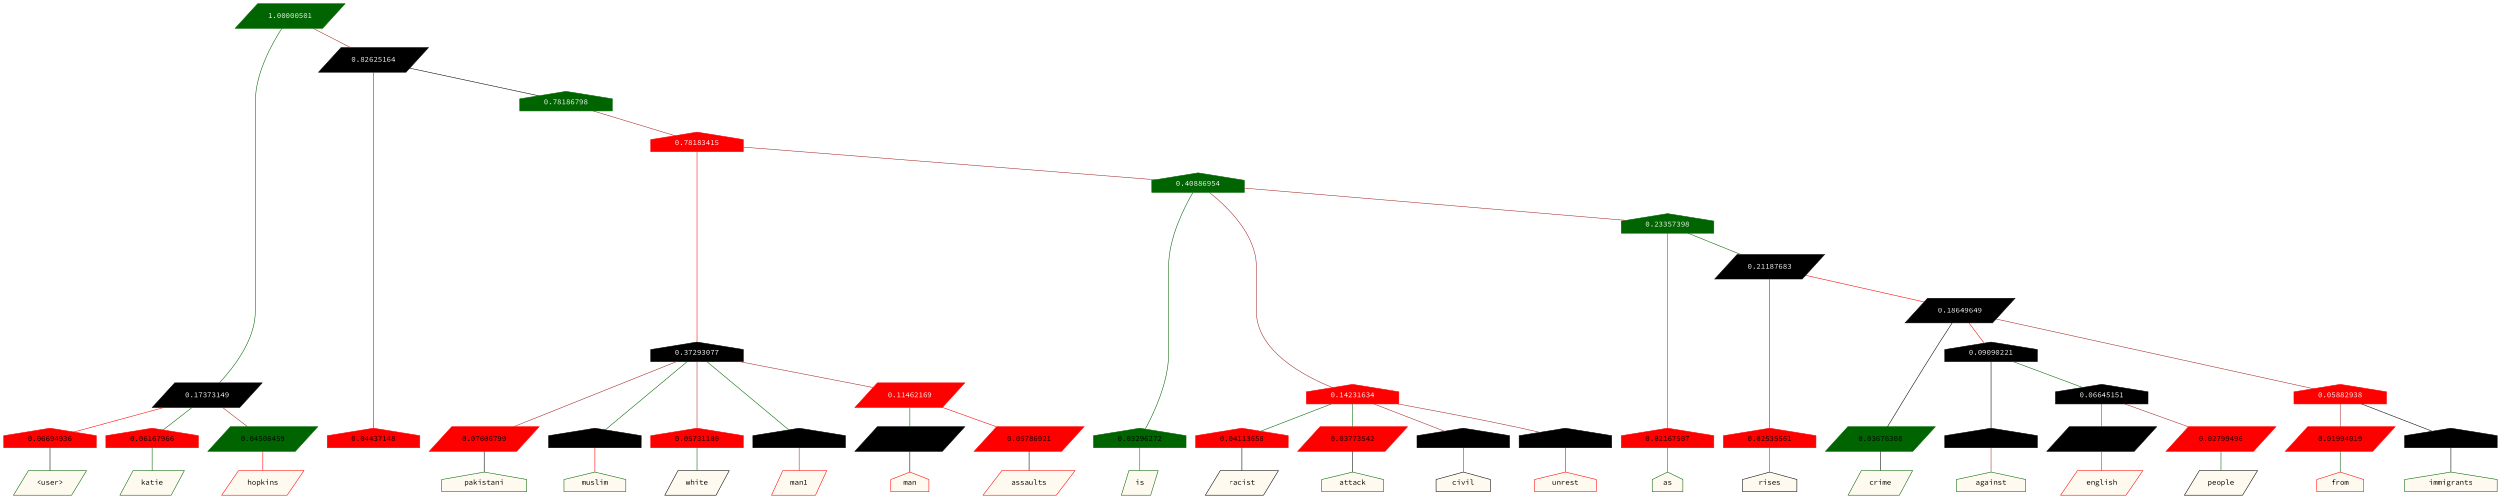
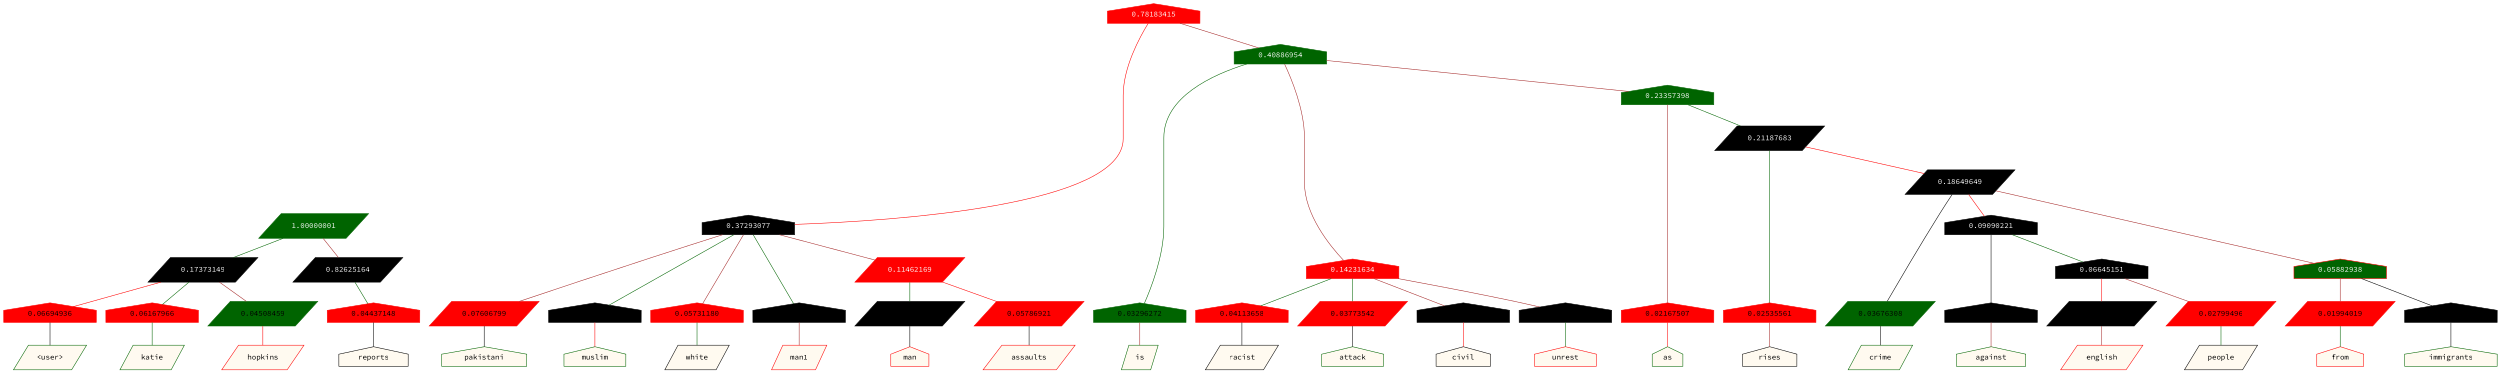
(290, 16) -> (314, 226)
(566, 102) -> none
none -> (374, 358)
(2340, 395) -> (2340, 270)
